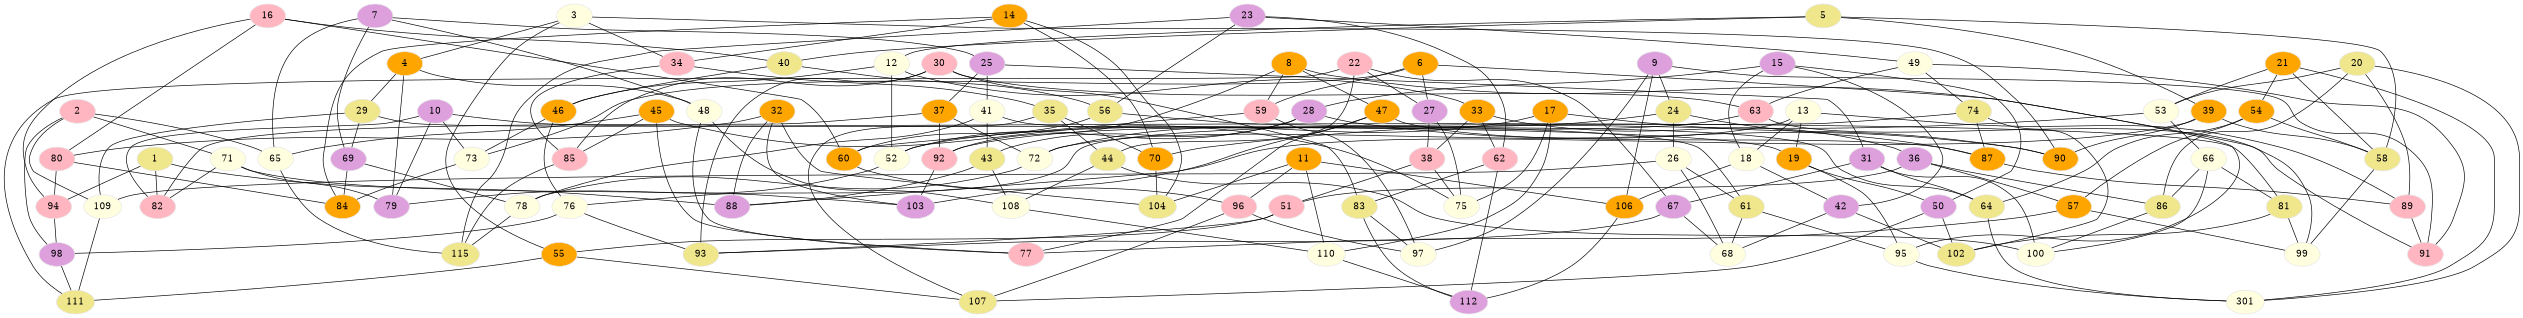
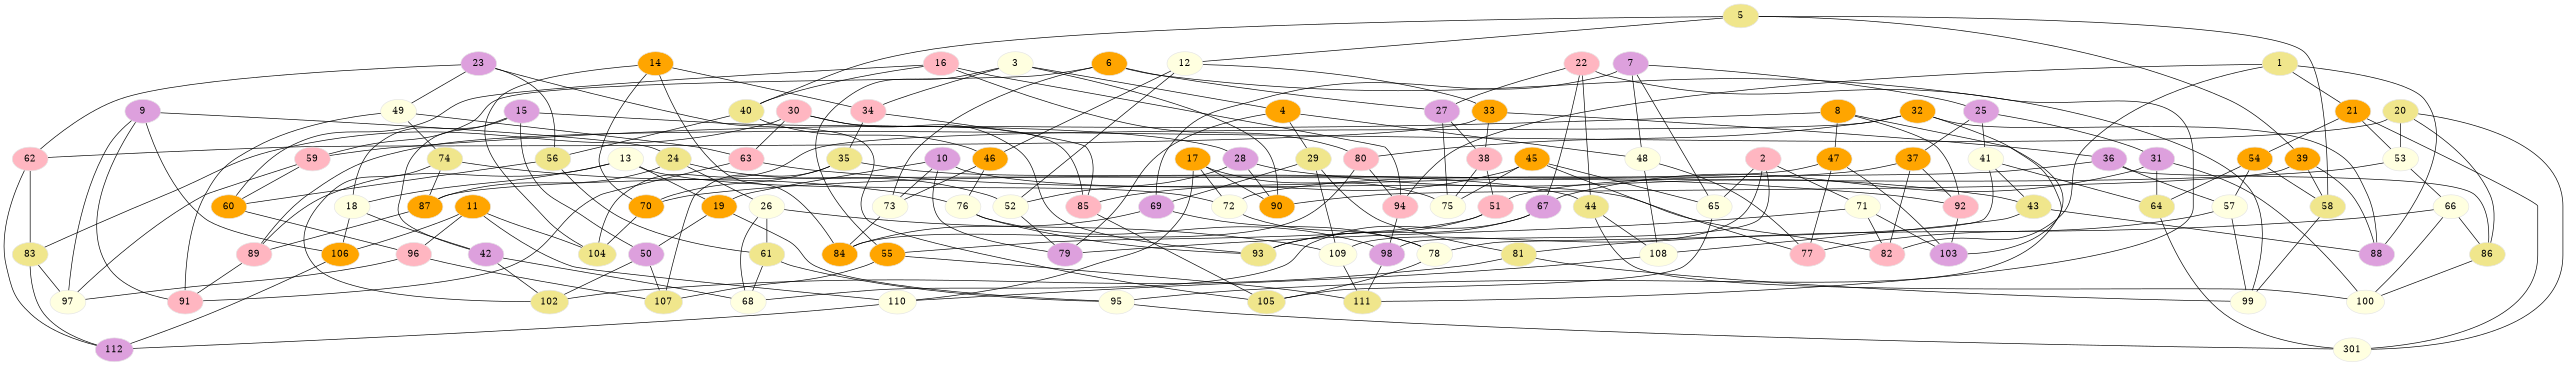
(2333, 111) -> (2314, 86)
(2074, 207) -> (2230, 207)
(460, 254) -> (1266, 302)
